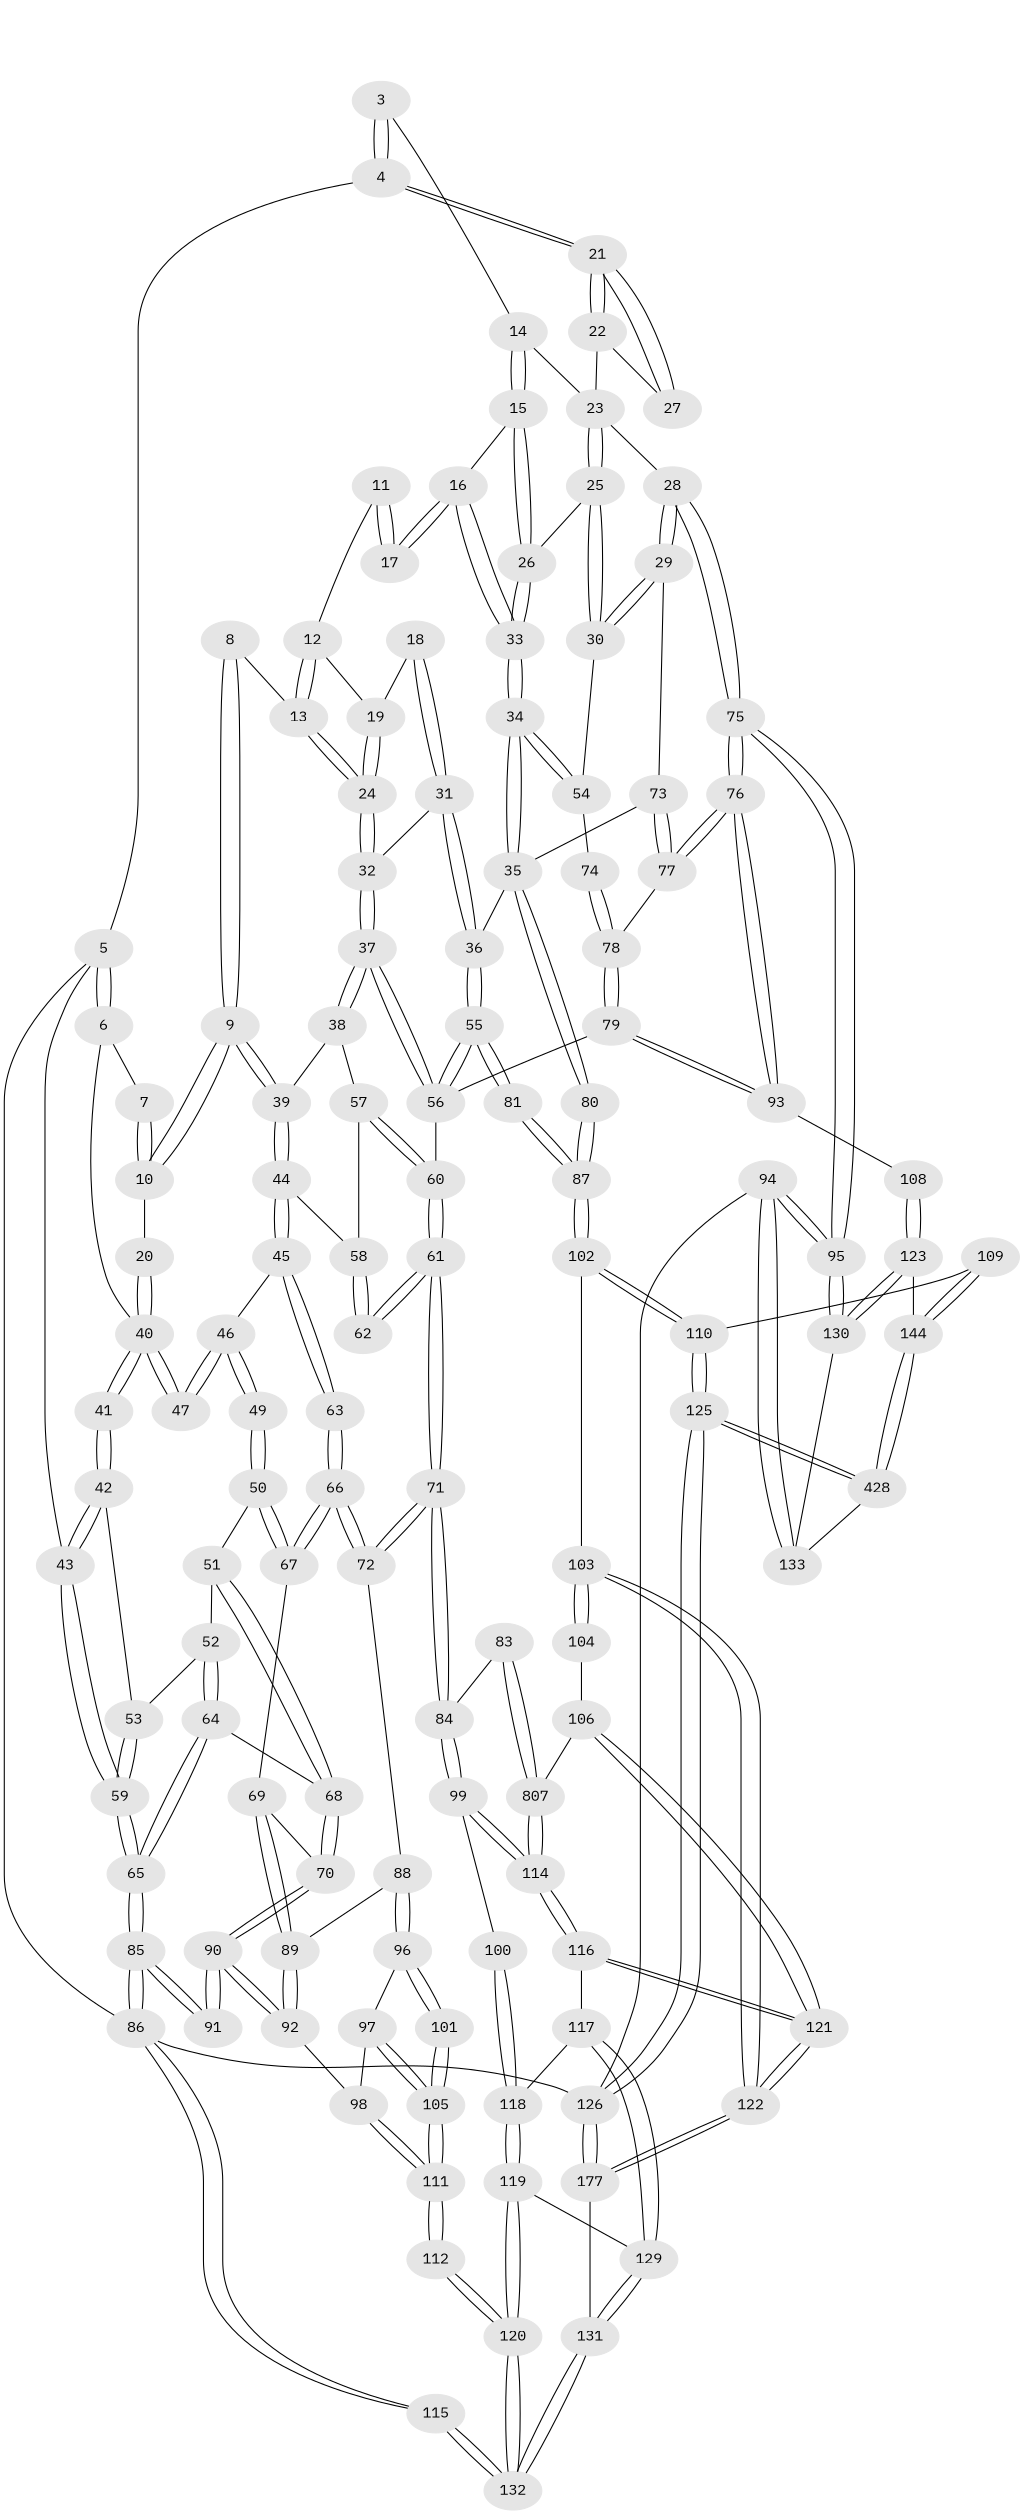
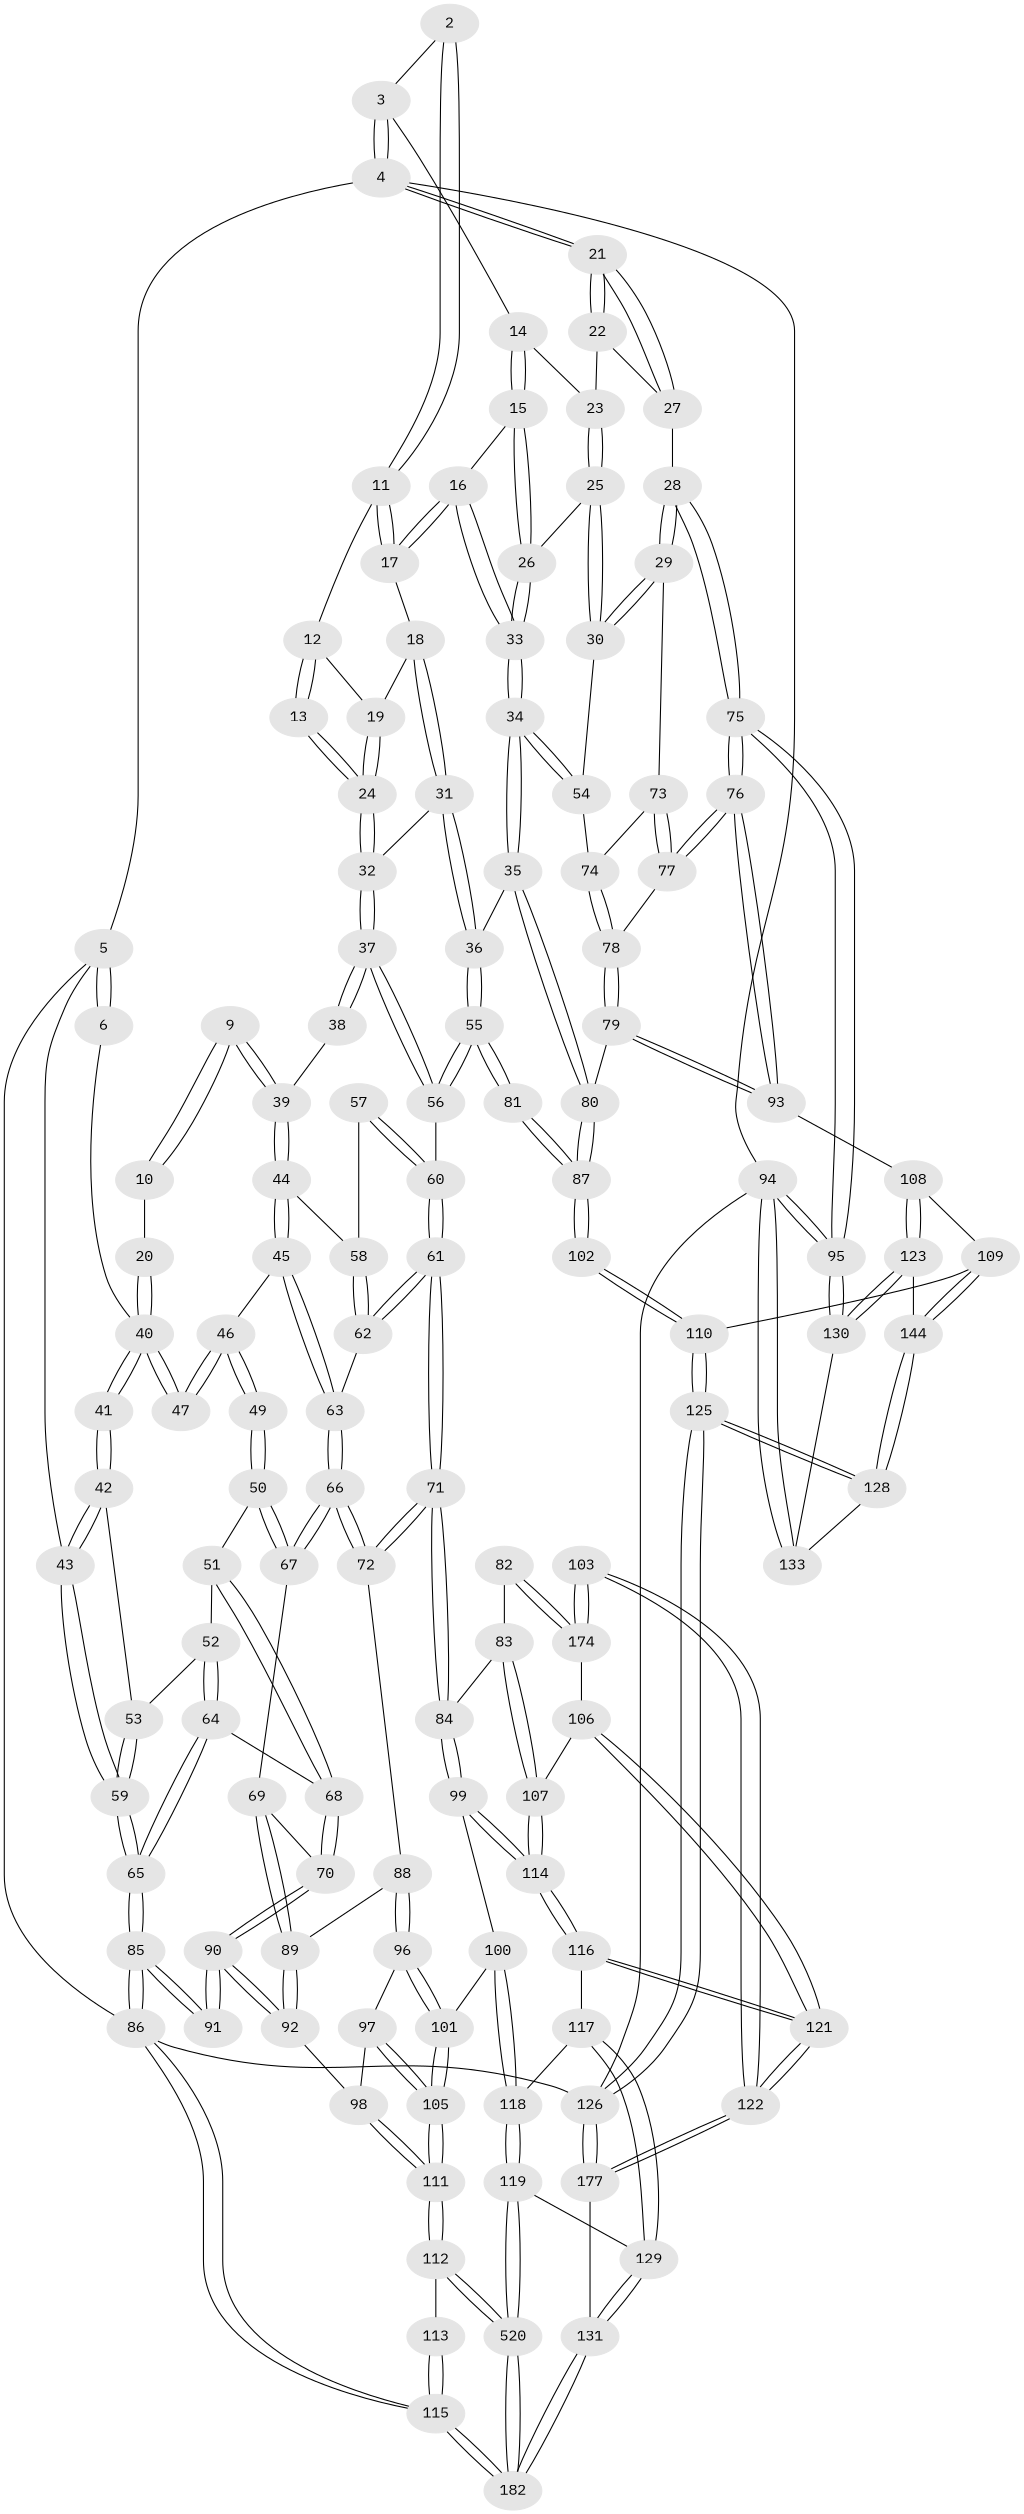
none -> (450, 24)
(634, 447) -> (672, 448)
none -> (795, 538)
none -> (403, 602)
(230, 640) -> none
(593, 829) -> (624, 833)
(522, 1063) -> (601, 1064)
(348, 1064) -> none
(145, 1103) -> none
none -> (952, 1218)
none -> (349, 1373)
(581, 1411) -> none
(877, 1488) -> (877, 1488)
none -> (504, 1566)
(581, 1643) -> (581, 1643)
(535, 1797) -> (535, 1797)
none -> (471, 1990)
none -> (436, 2337)
(513, 2337) -> (513, 2337)
(513, 2491) -> (513, 2491)
